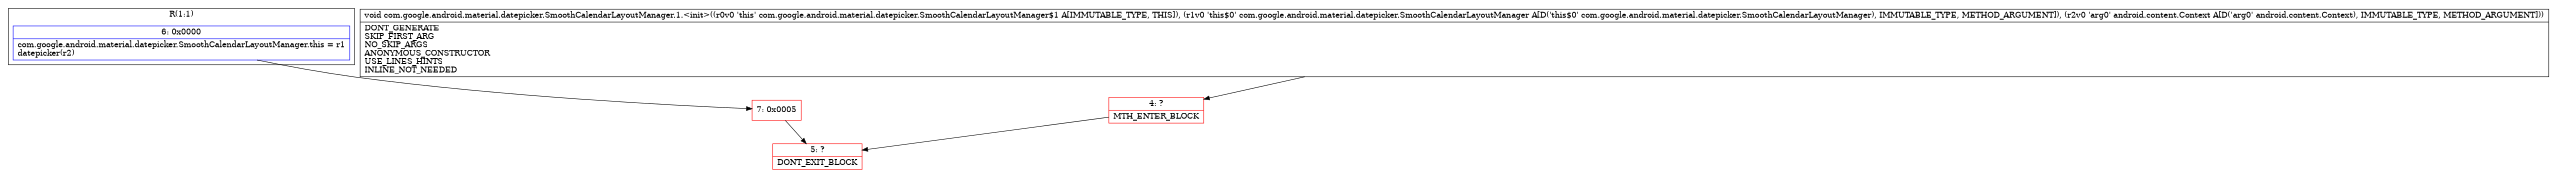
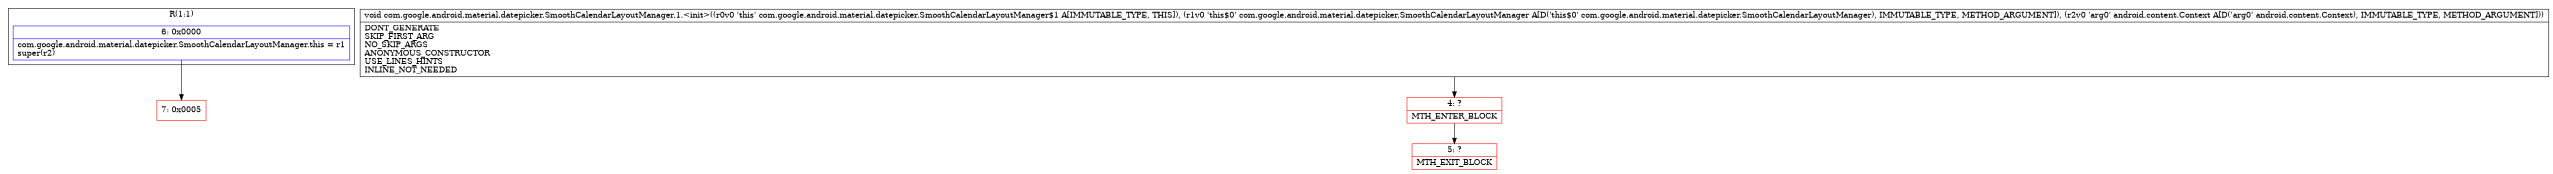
(46, 53) -> (36, 53)
(794, 130) -> none
(817, 163) -> (1454, 163)
